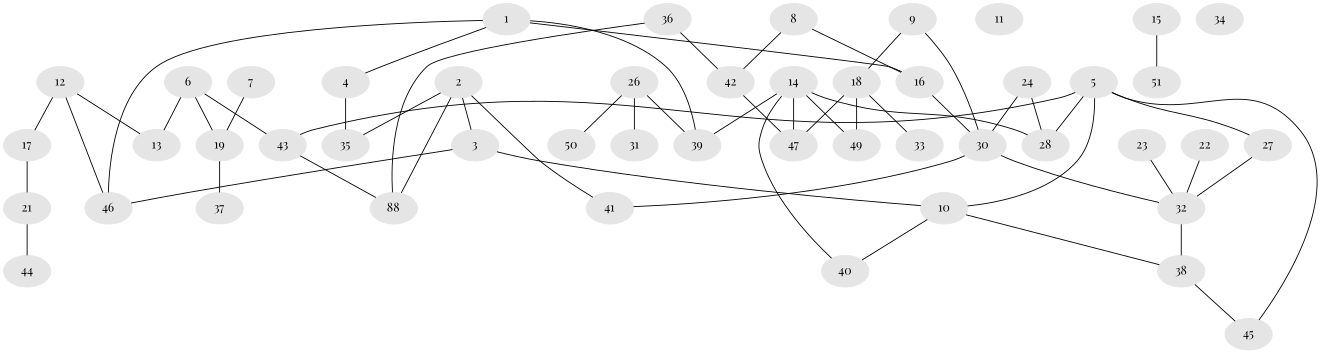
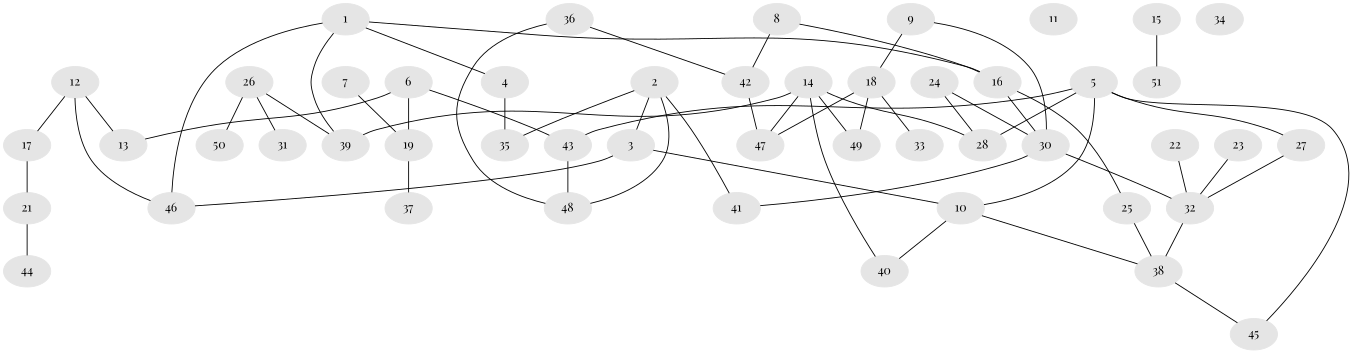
(394, 208) -> (568, 208)
none -> (1127, 208)
